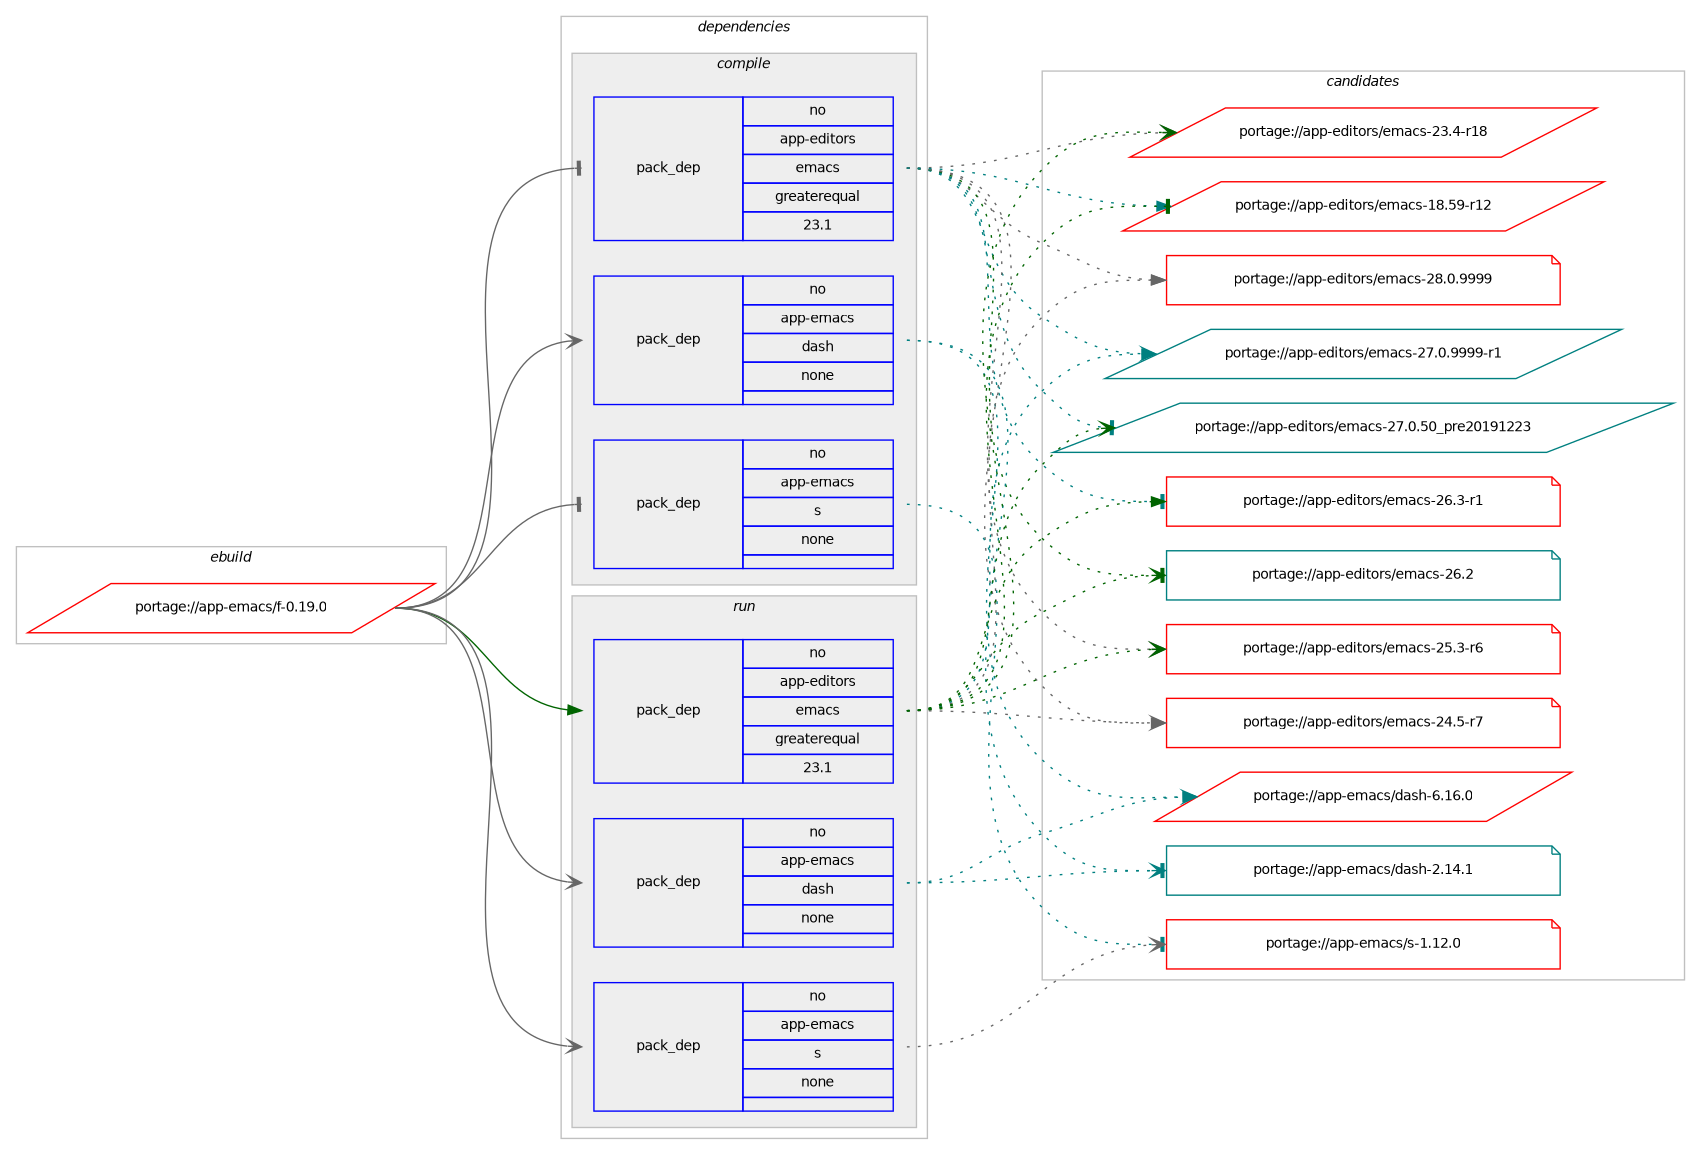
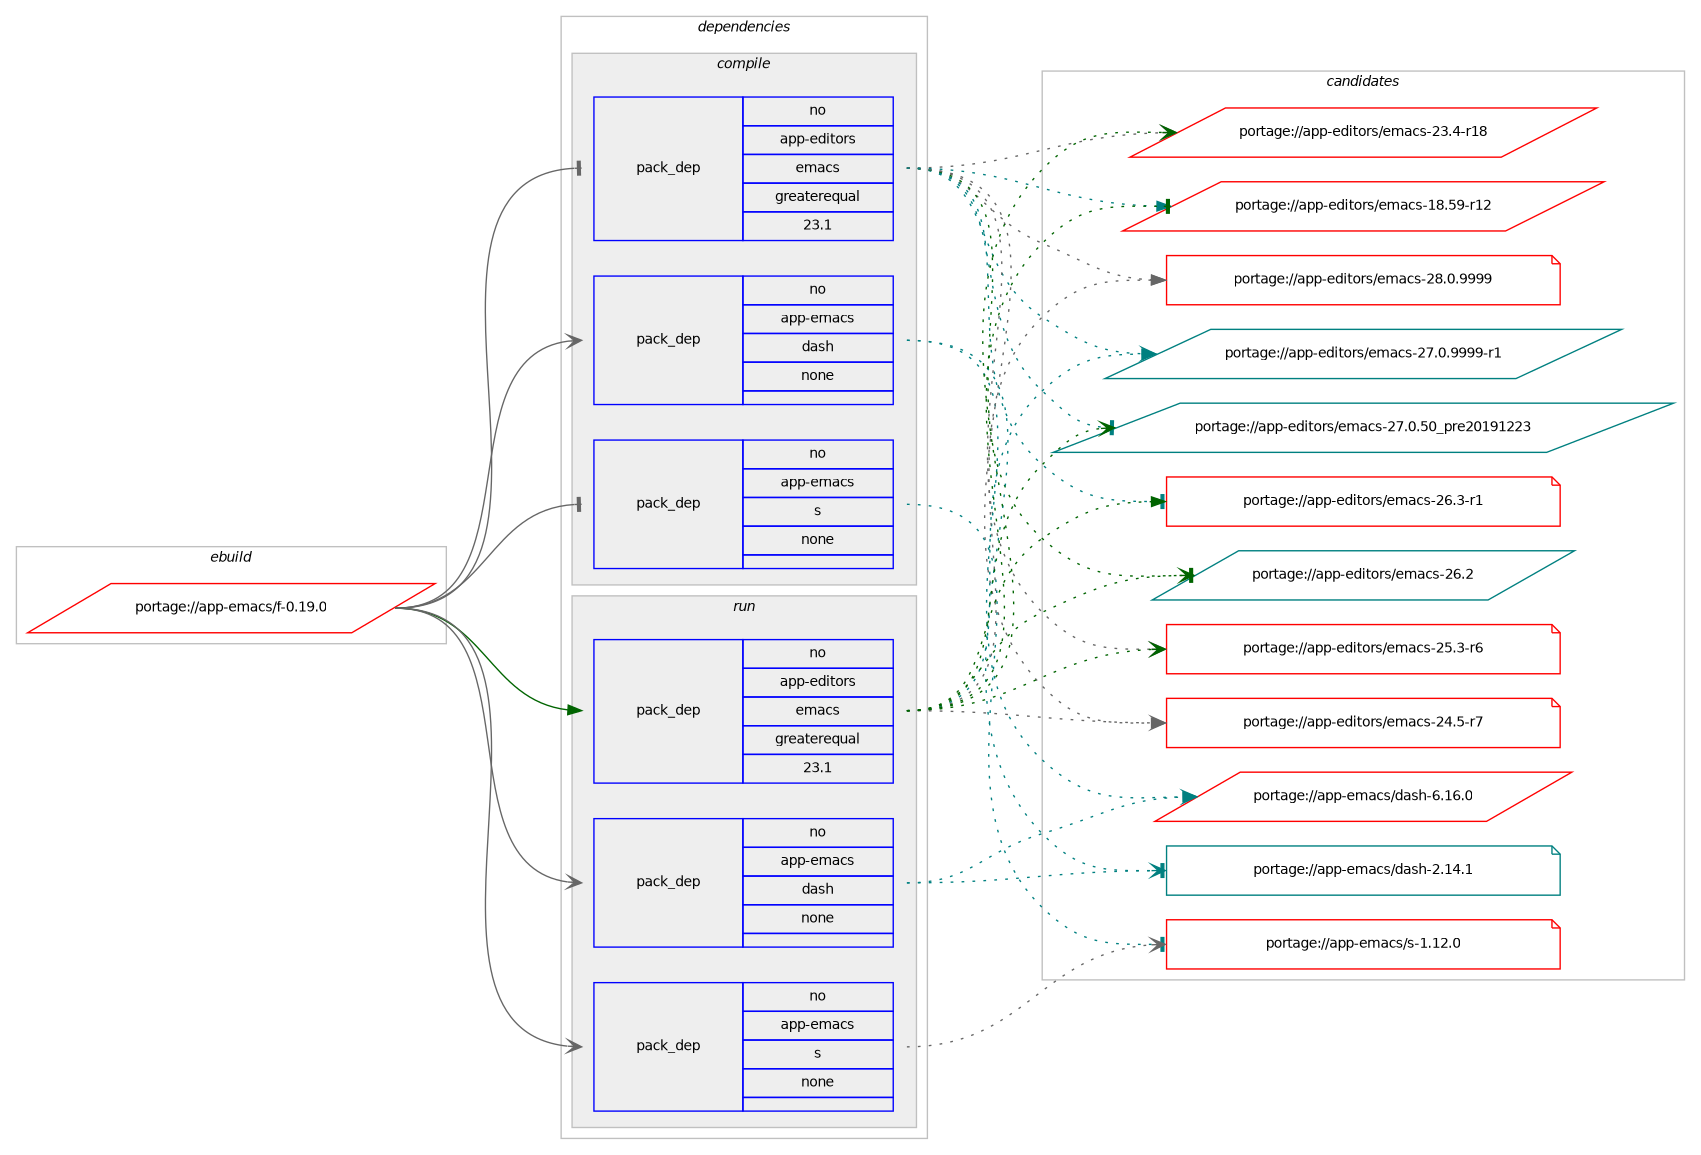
(1363, 575) -> (1363, 575)
